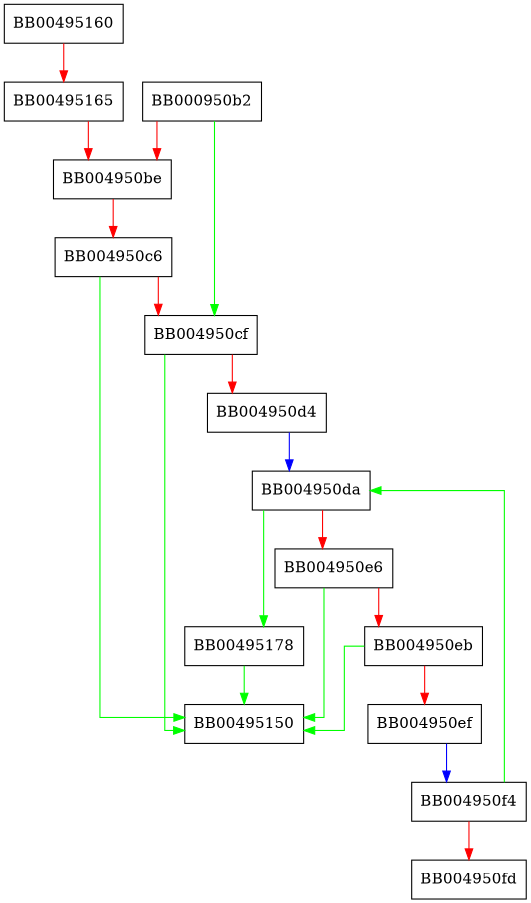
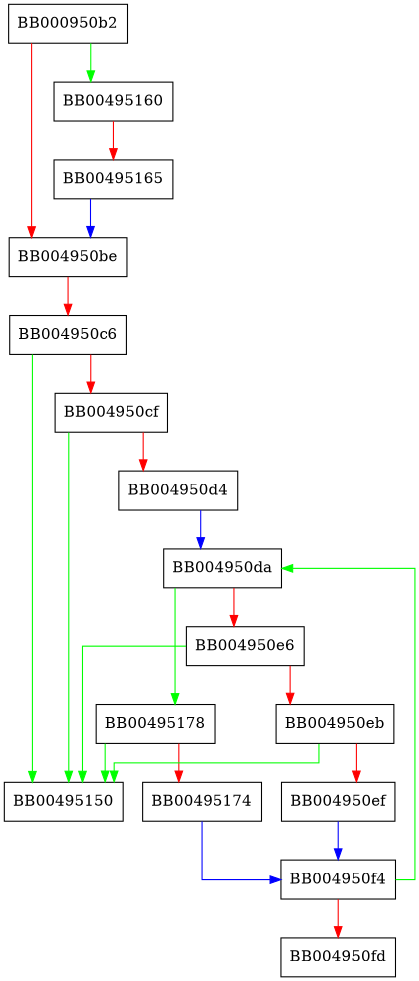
(88, 135) -> (90, 213)
(214, 213) -> (91, 57)
none -> (202, 802)
